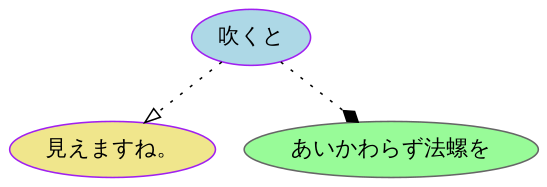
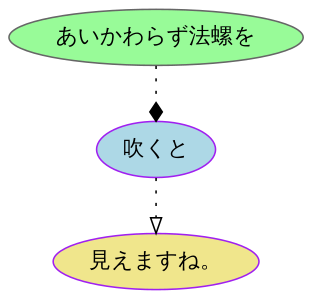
(312, 86) -> (156, 84)
